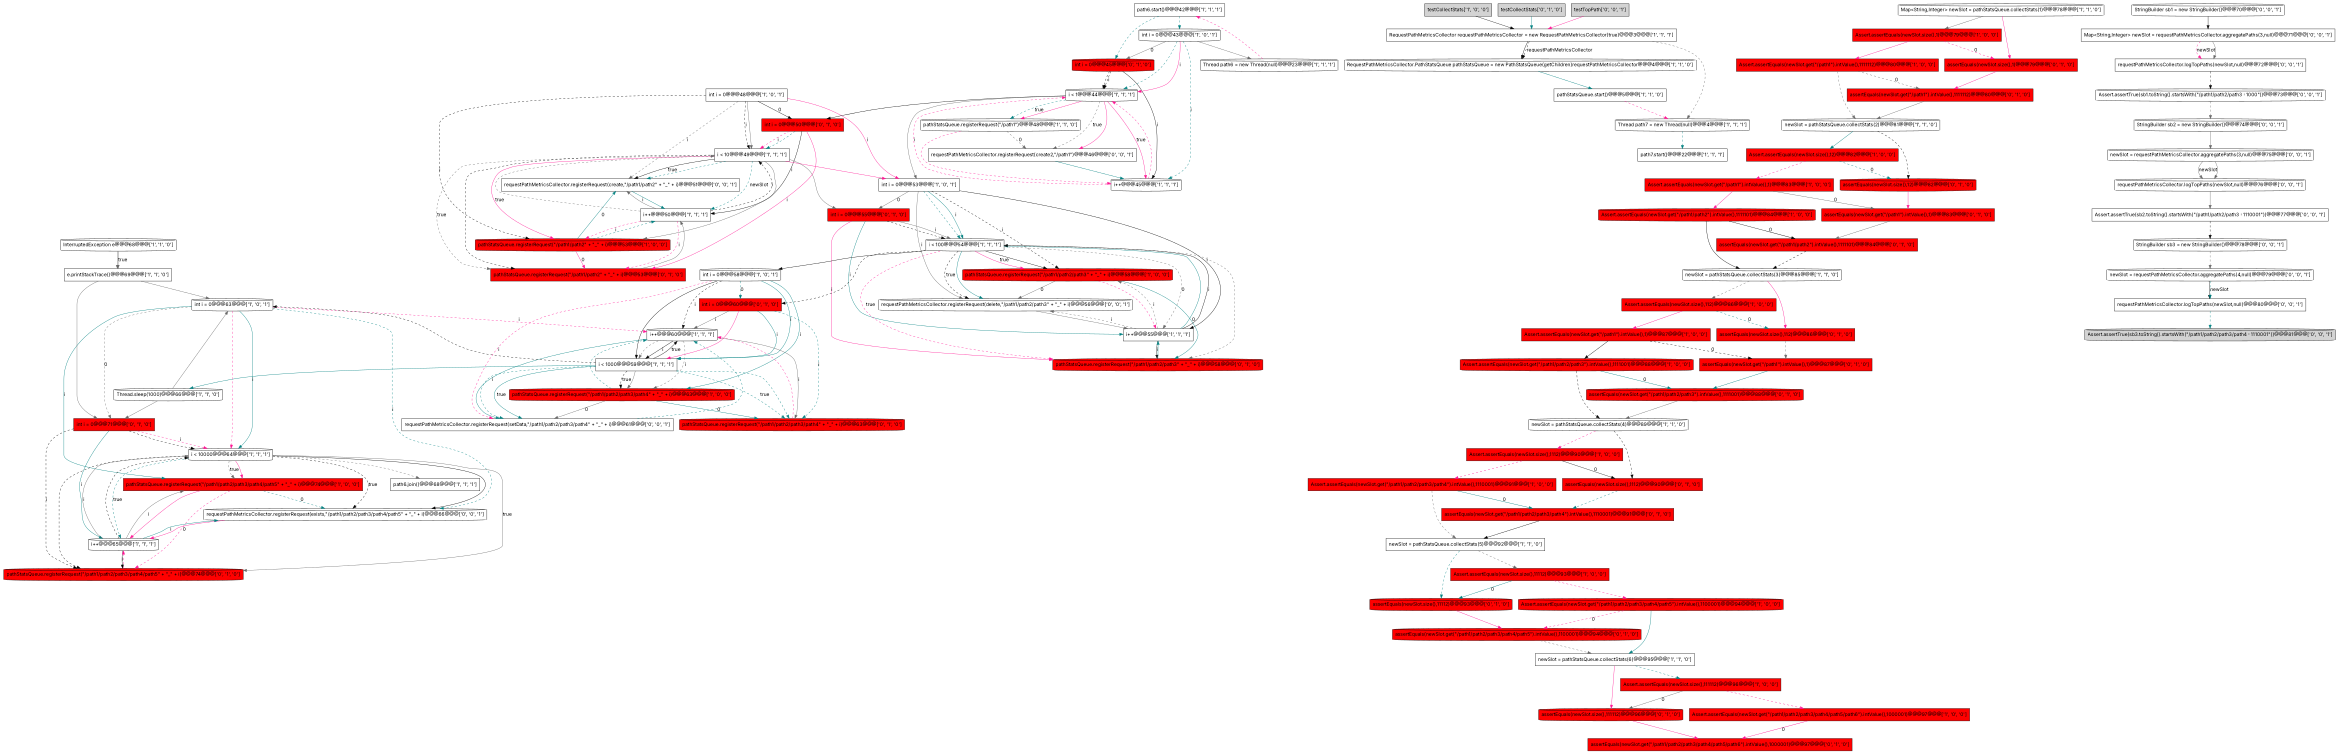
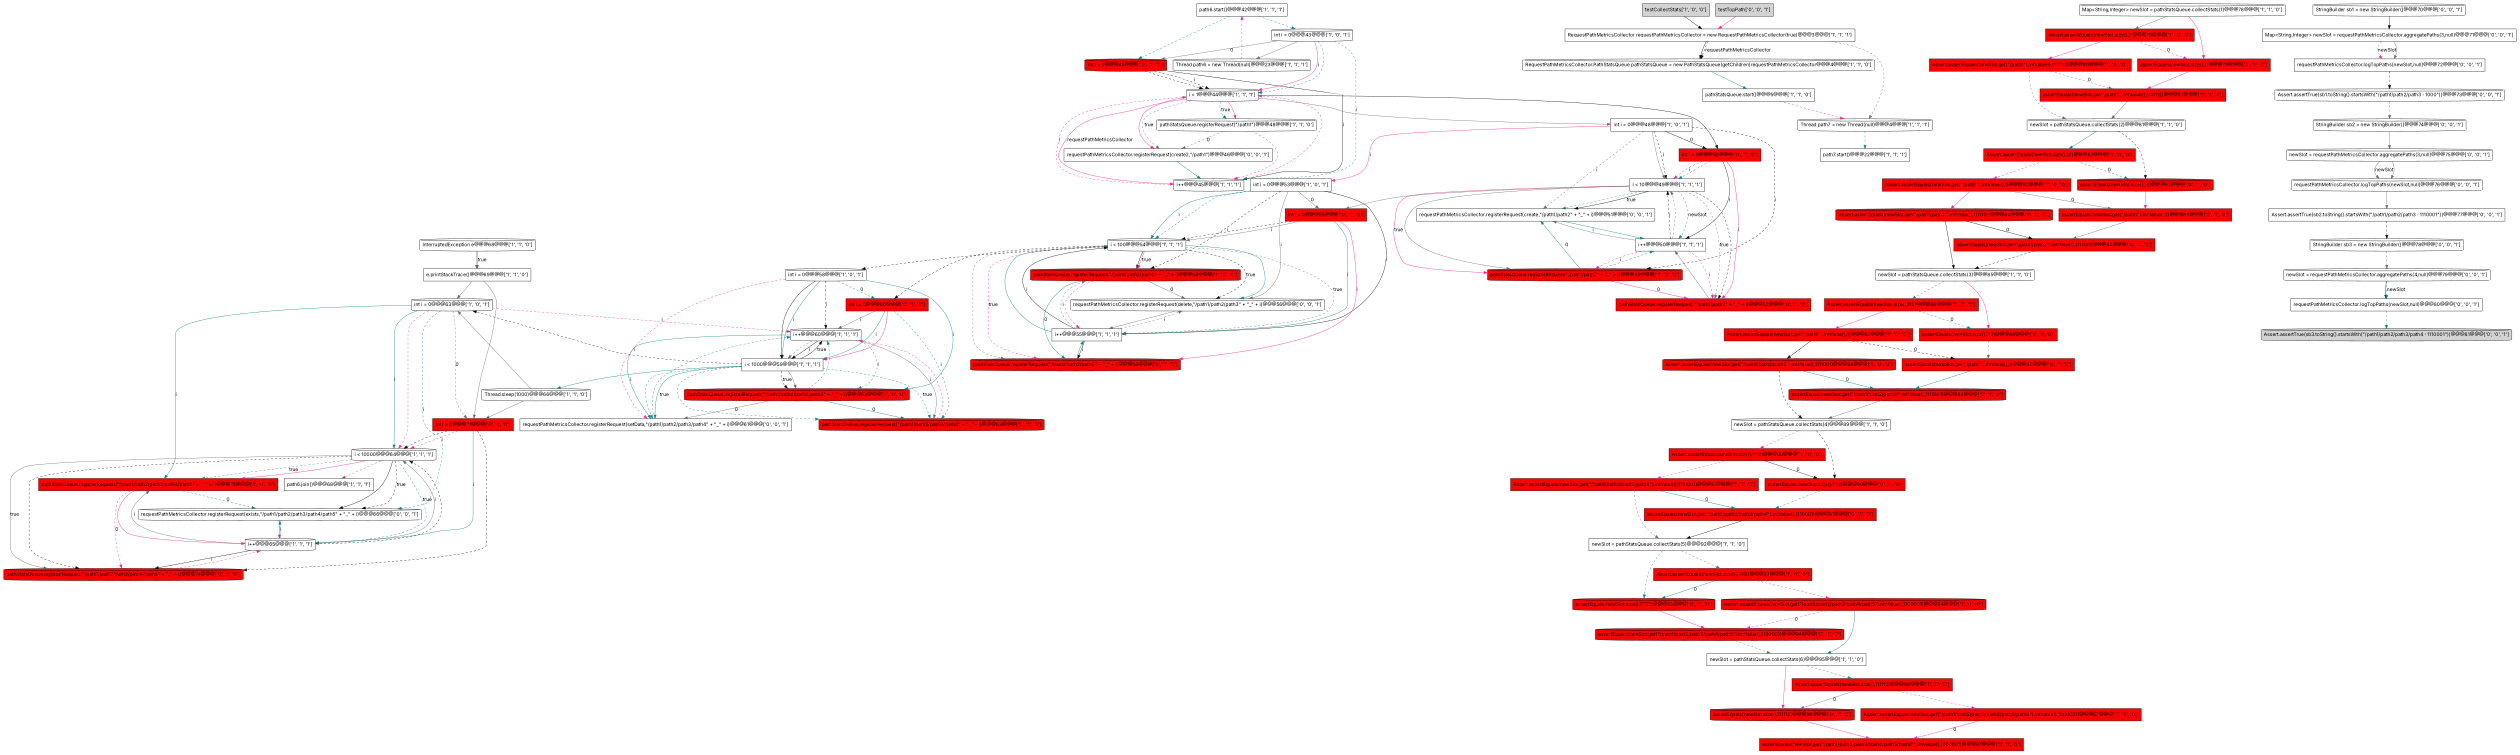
(1532, 10) -> none
(947, 104) -> (1432, 119)
(1141, 140) -> (1100, 140)
(834, 170) -> none
(857, 257) -> (962, 257)
(1183, 290) -> (1338, 290)
